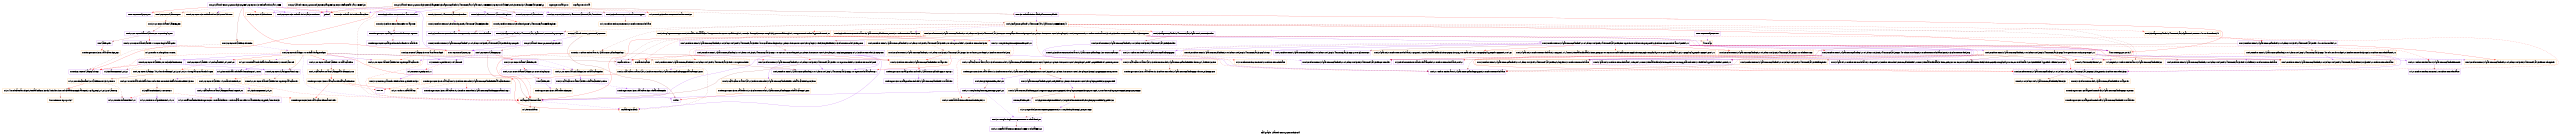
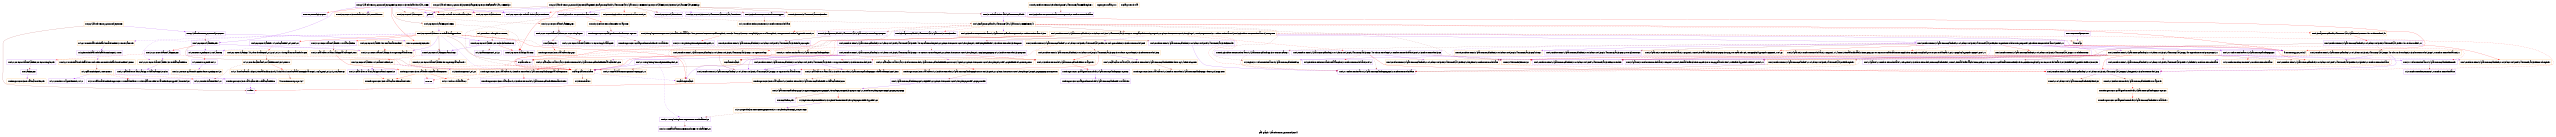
(491, 15) -> none
(458, 24) -> none
(989, 81) -> none
